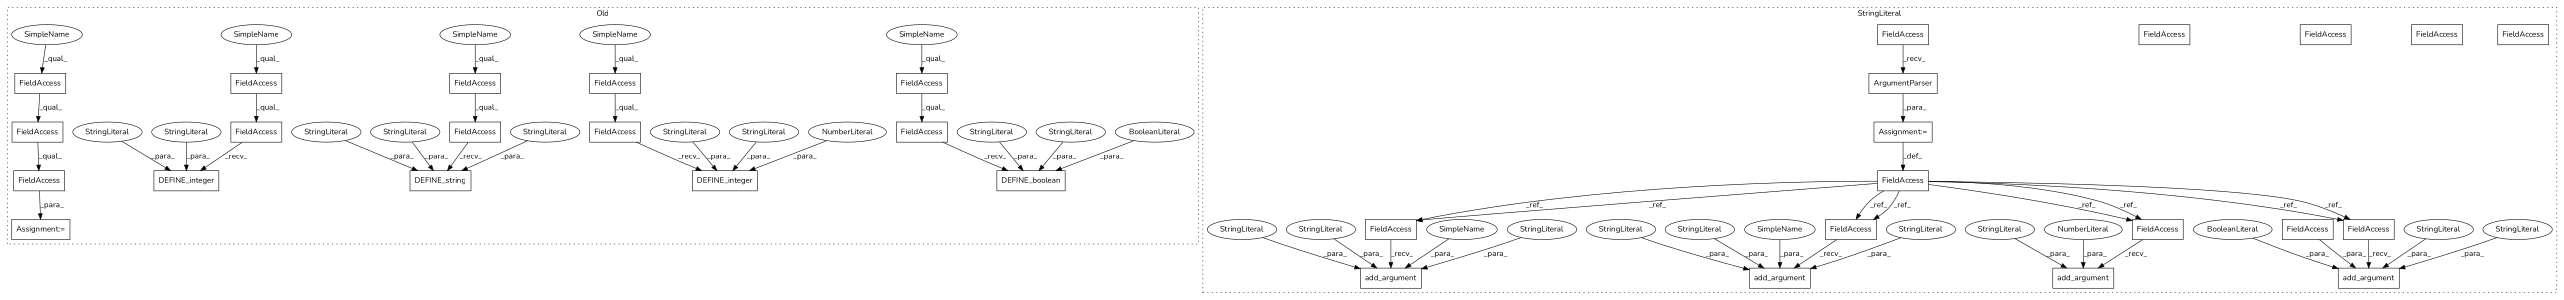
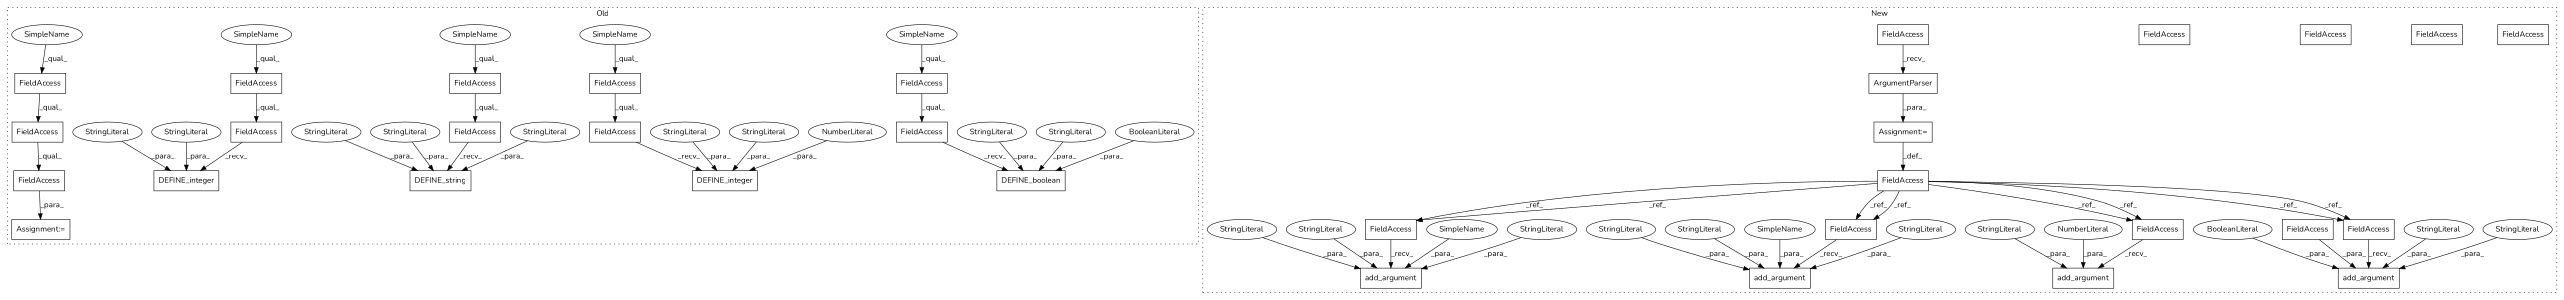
(1880, 14) -> (1880, 14)
